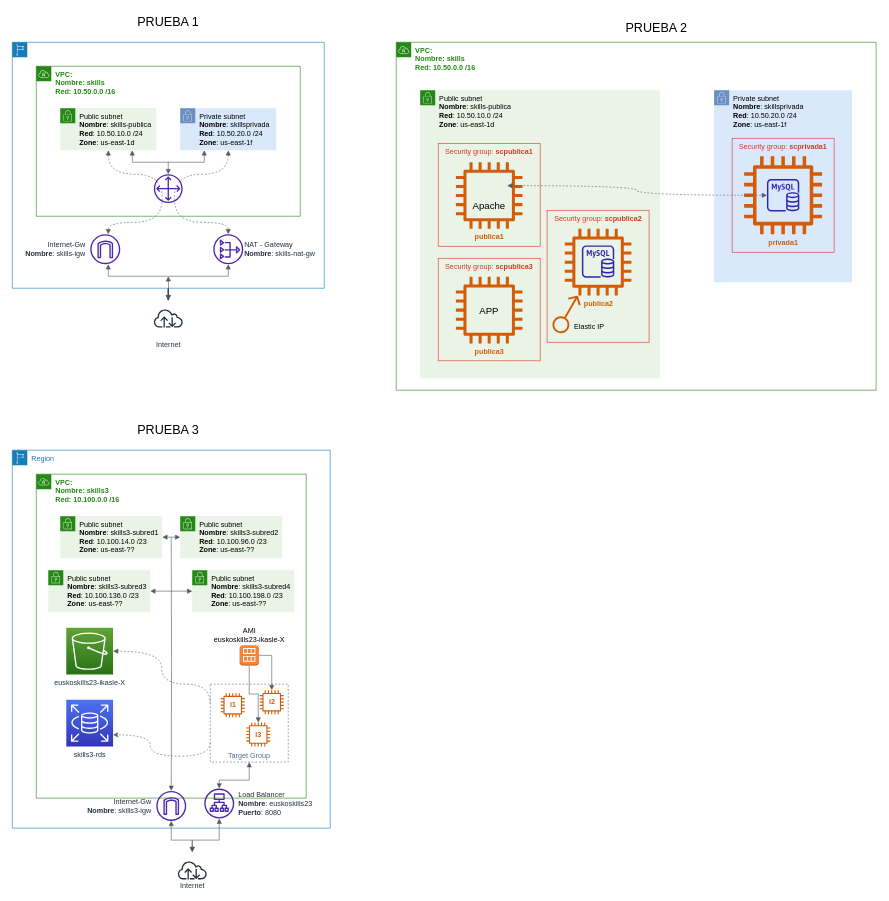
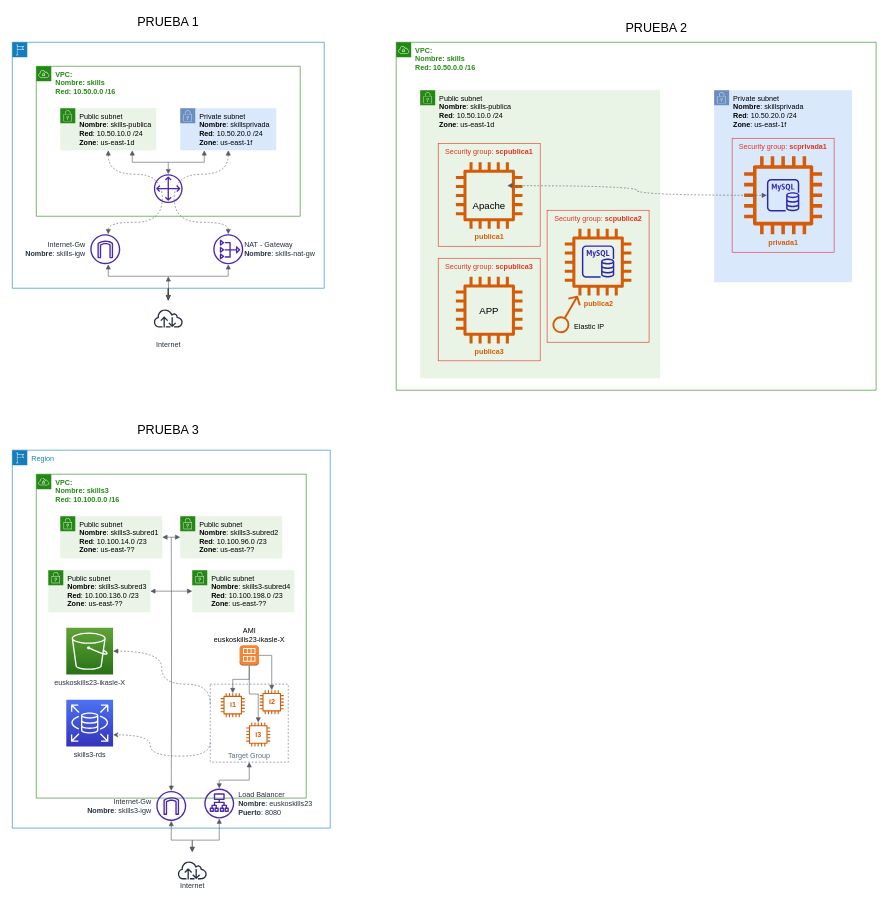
none -> (236, 680)
